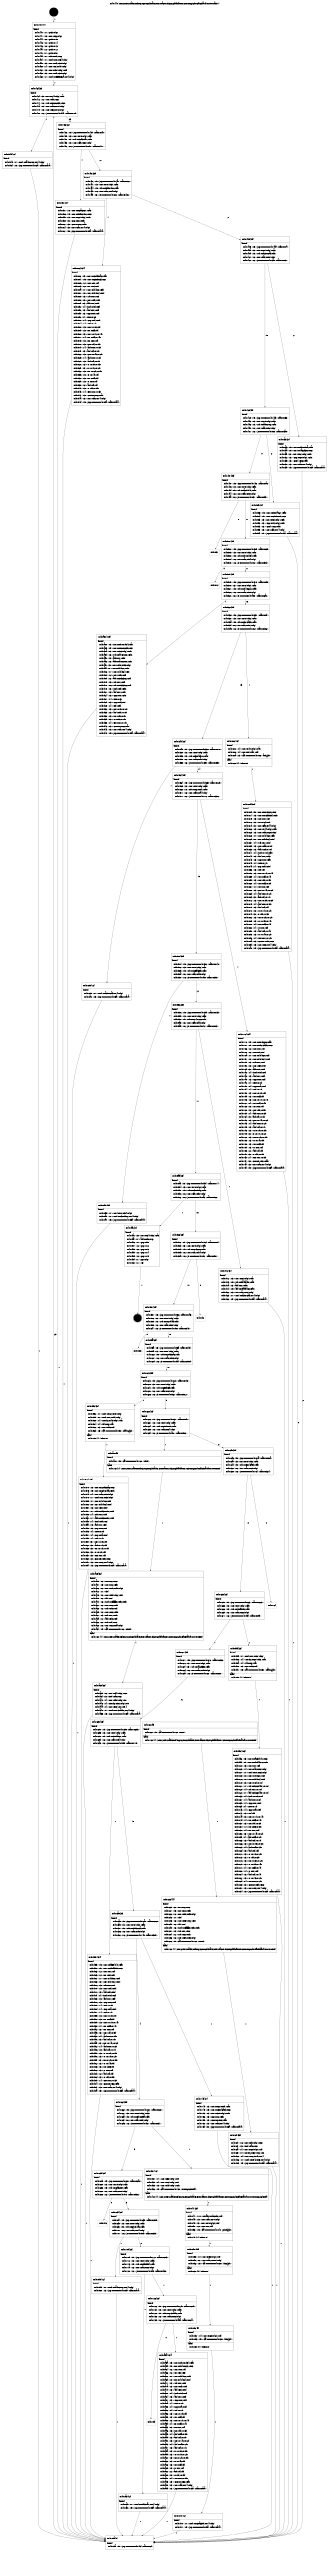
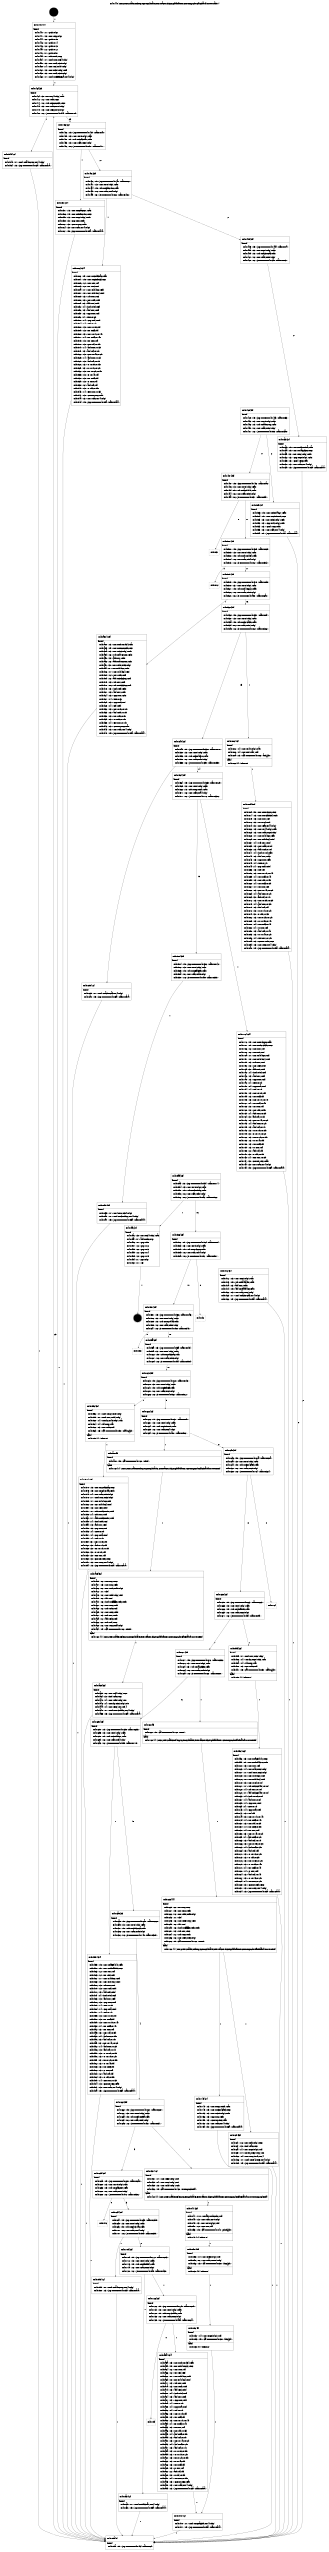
(265, 335) -> none
(196, 1016) -> none
none -> (200, 1699)
(176, 2017) -> (219, 2024)
(164, 2517) -> (195, 2502)
